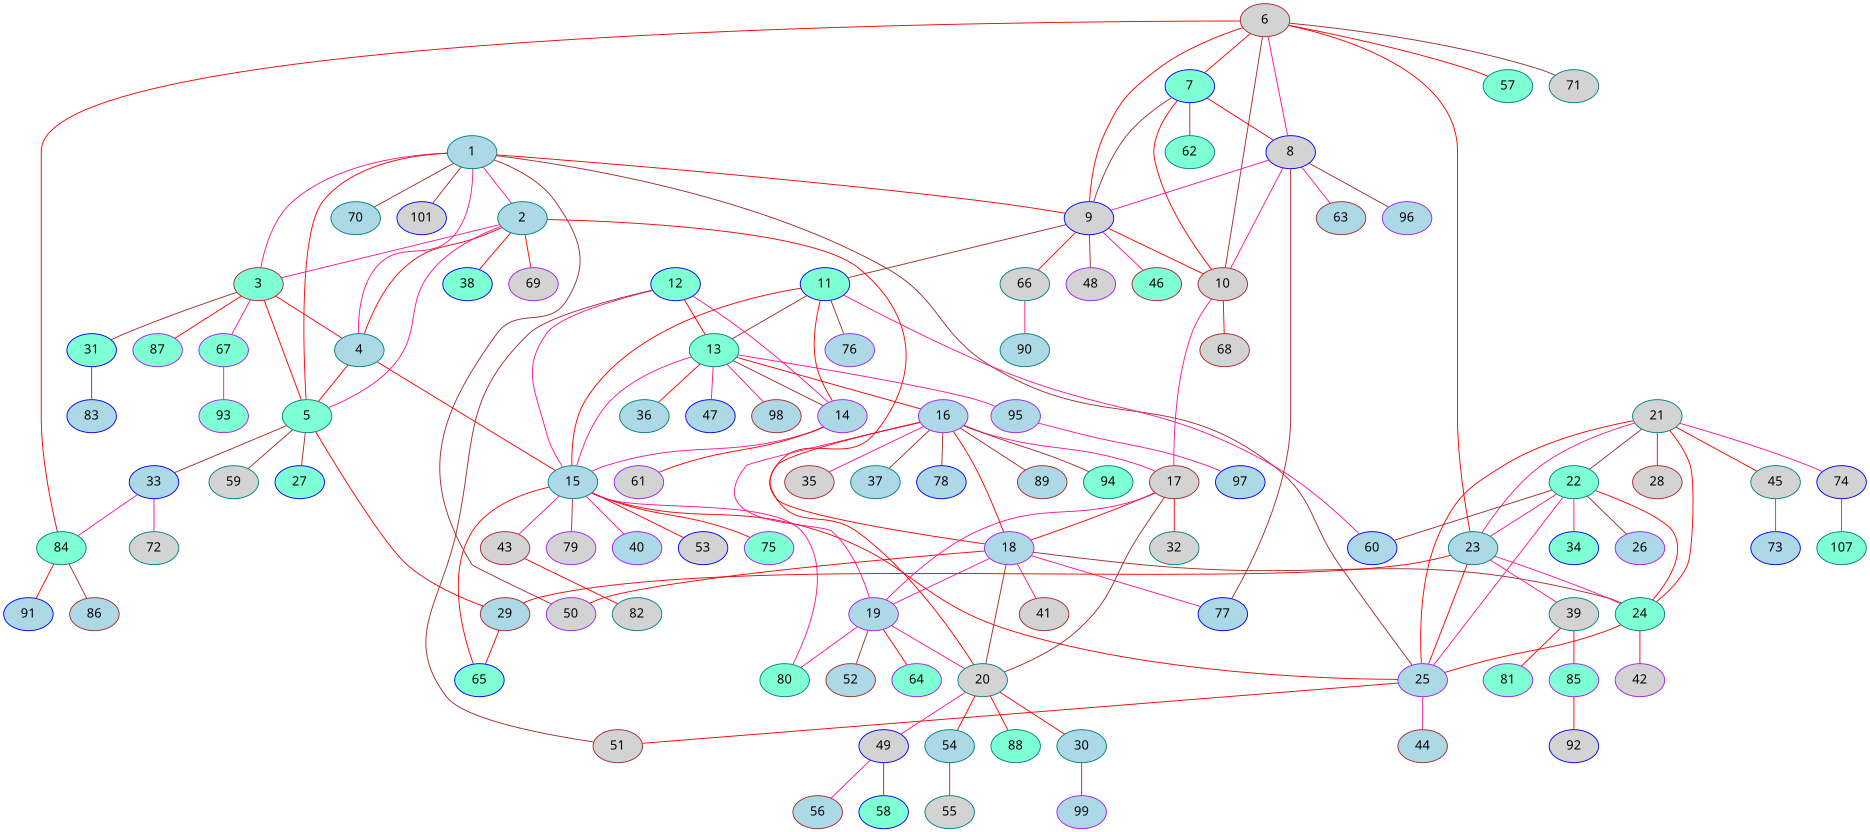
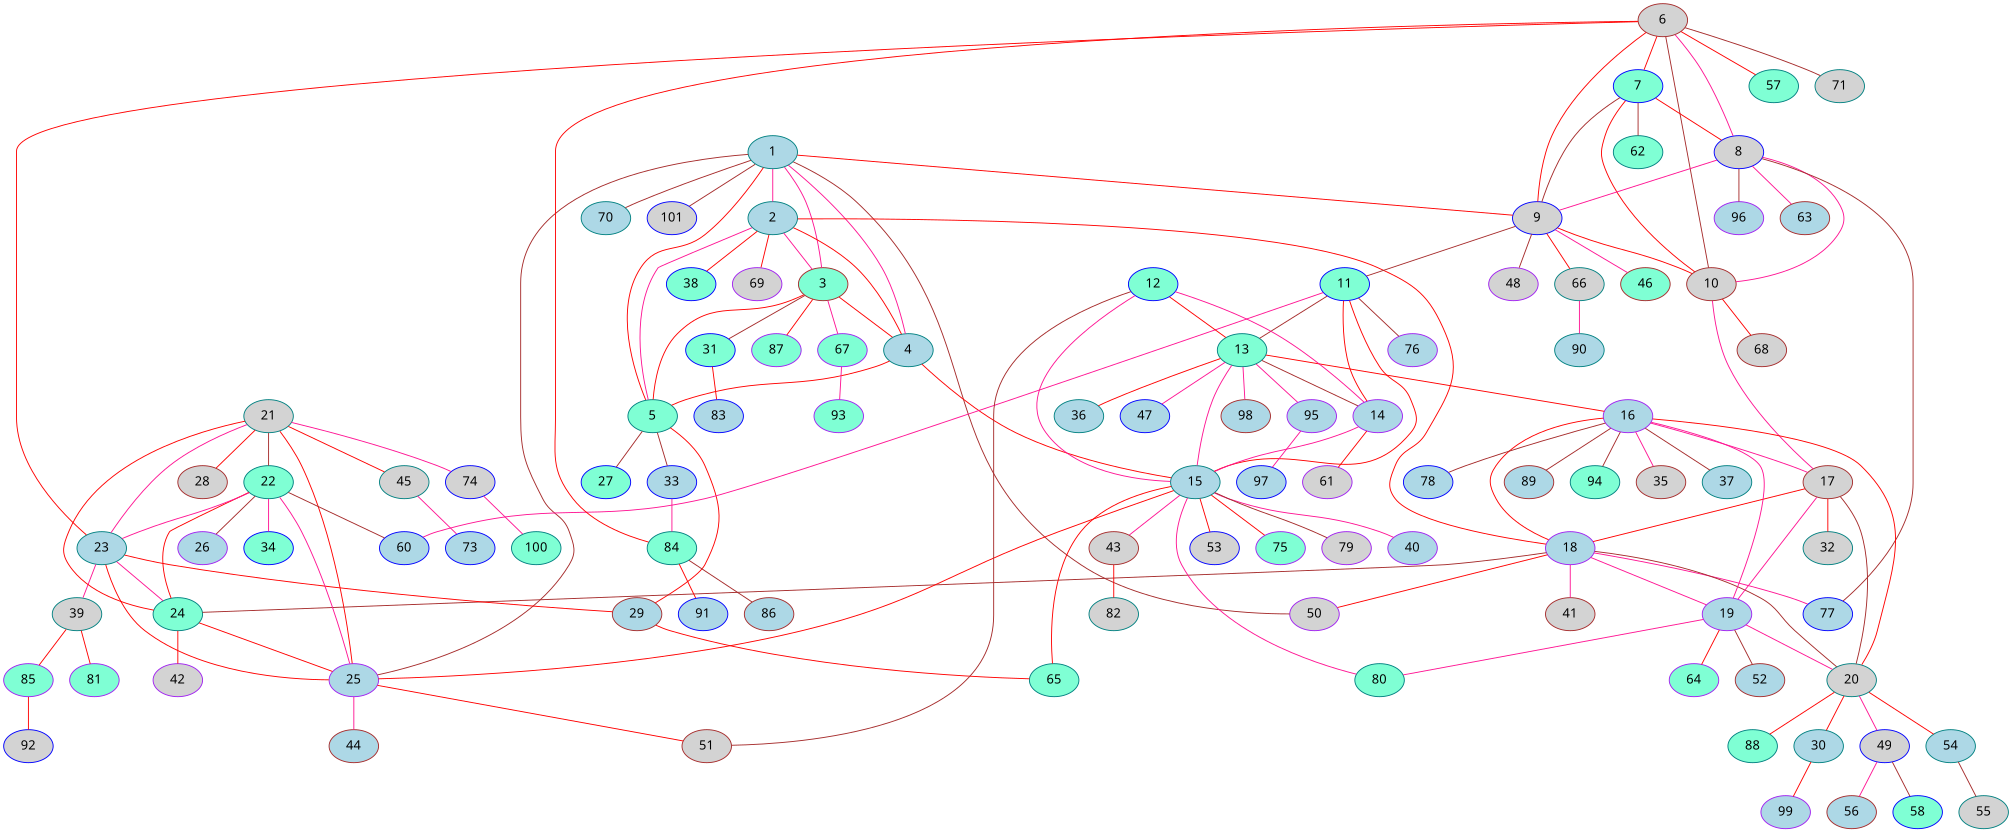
(234, 482) -> none
(154, 548) -> none
(1842, 548) -> (536, 548)
(479, 680) -> (1054, 680)
